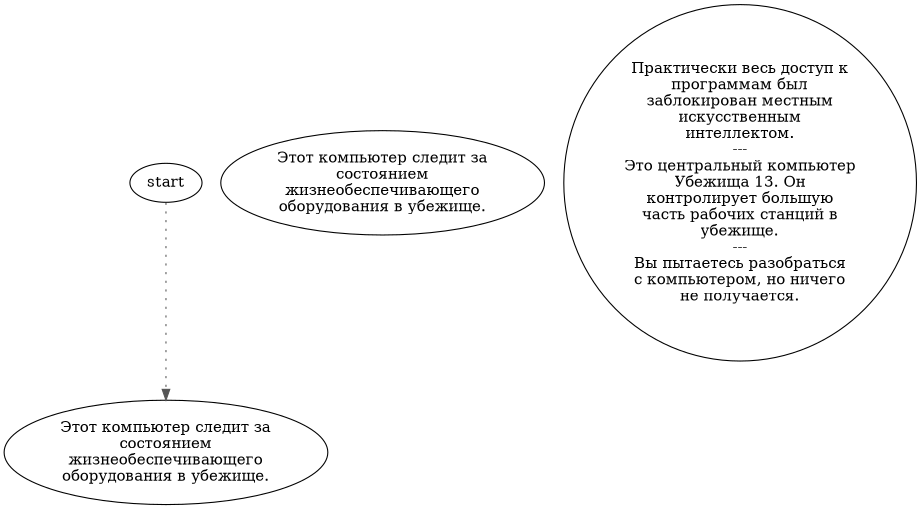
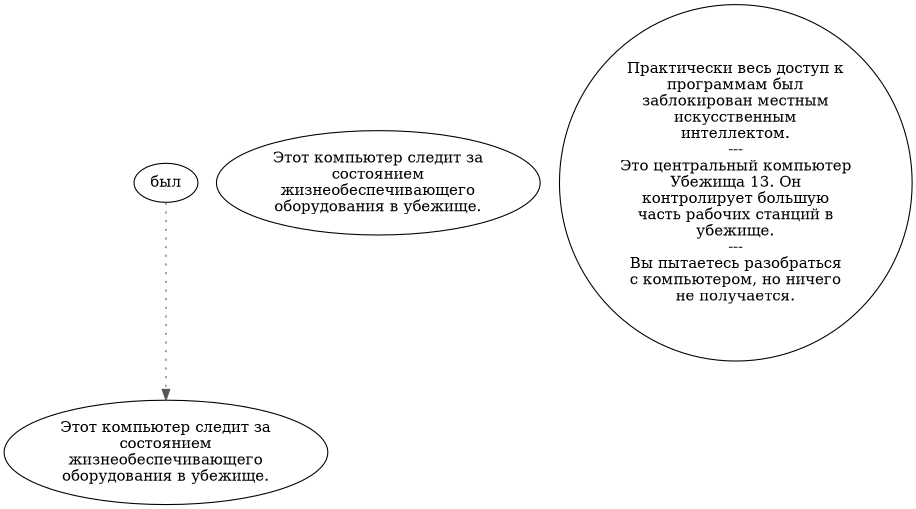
(166, 183) -> (166, 183)
